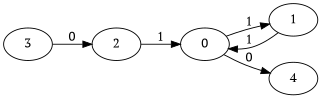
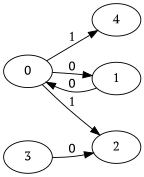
(249, 22) -> (72, 67)
(249, 40) -> (72, 84)
(156, 44) -> (67, 108)
(249, 58) -> (72, 37)
